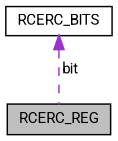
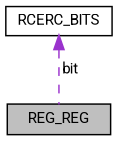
(59, 119) -> (59, 119)
